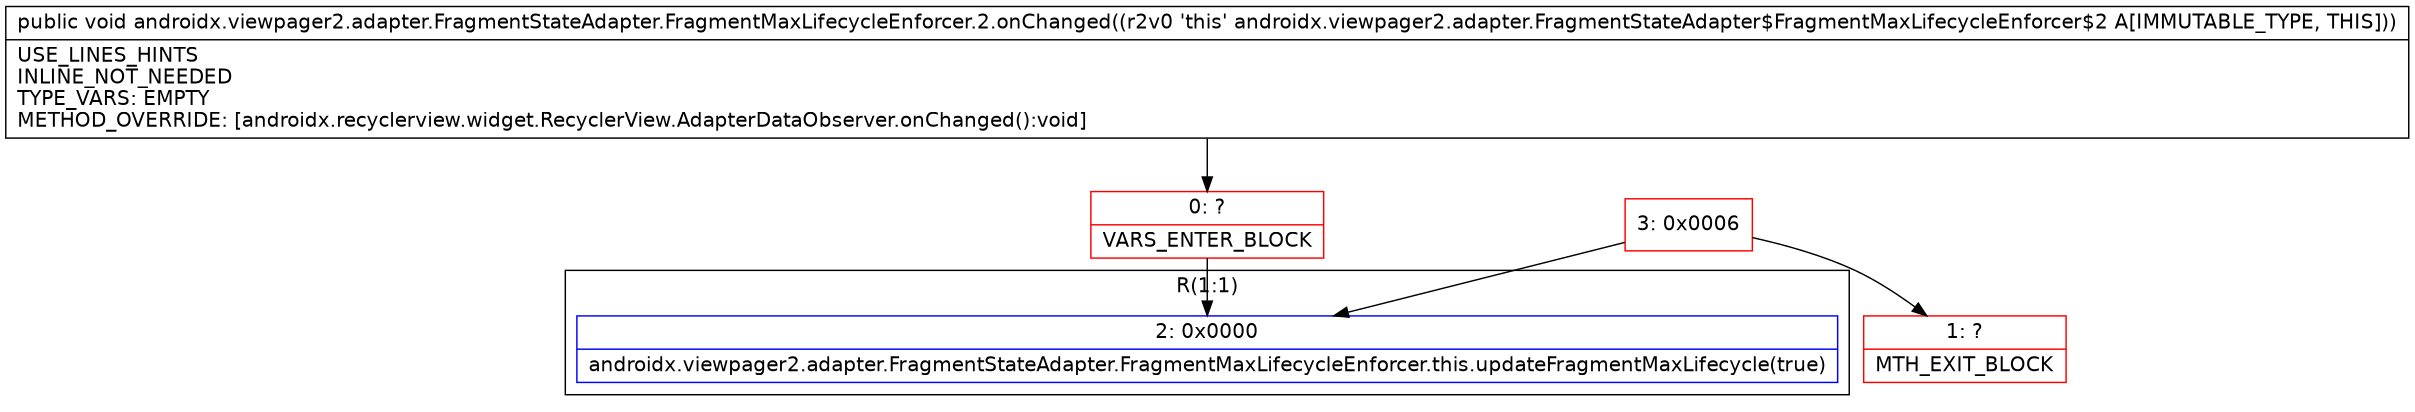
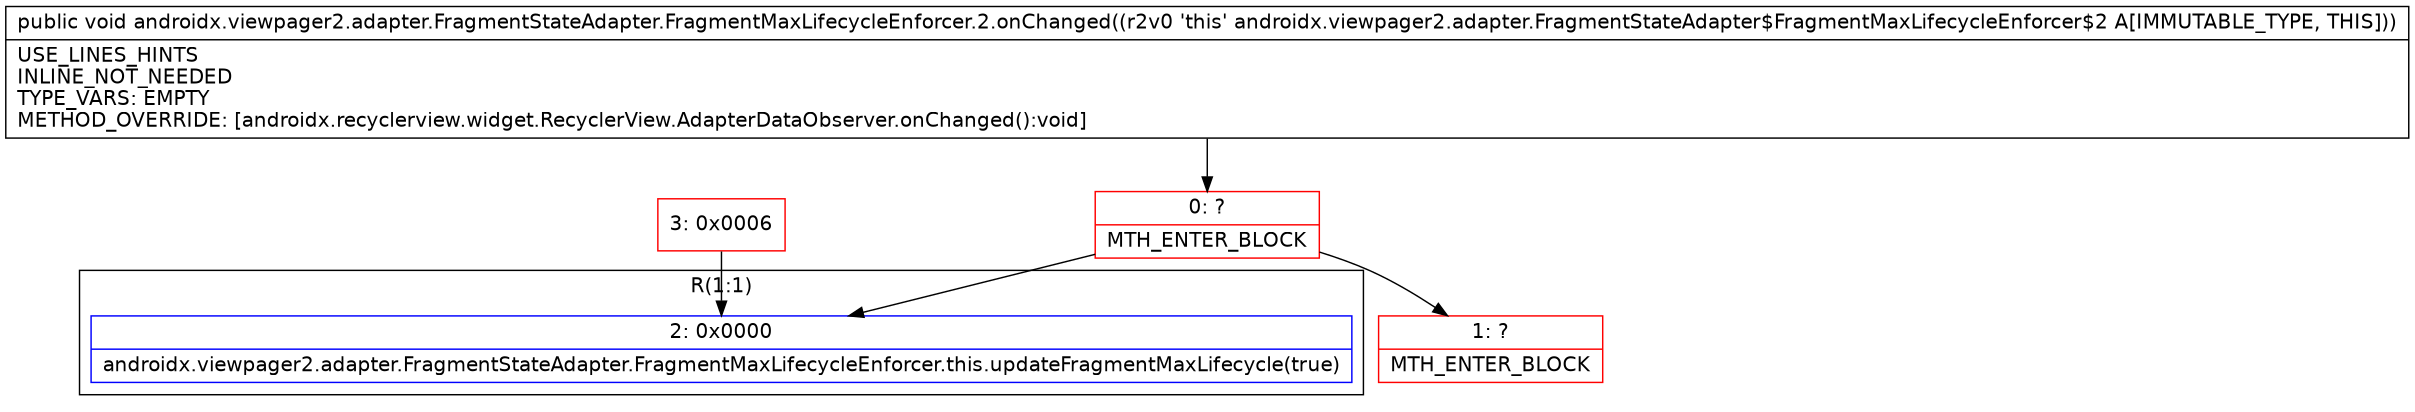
(1207, 241) -> (1207, 241)
(1834, 261) -> (1380, 275)
(1965, 365) -> (1491, 365)
